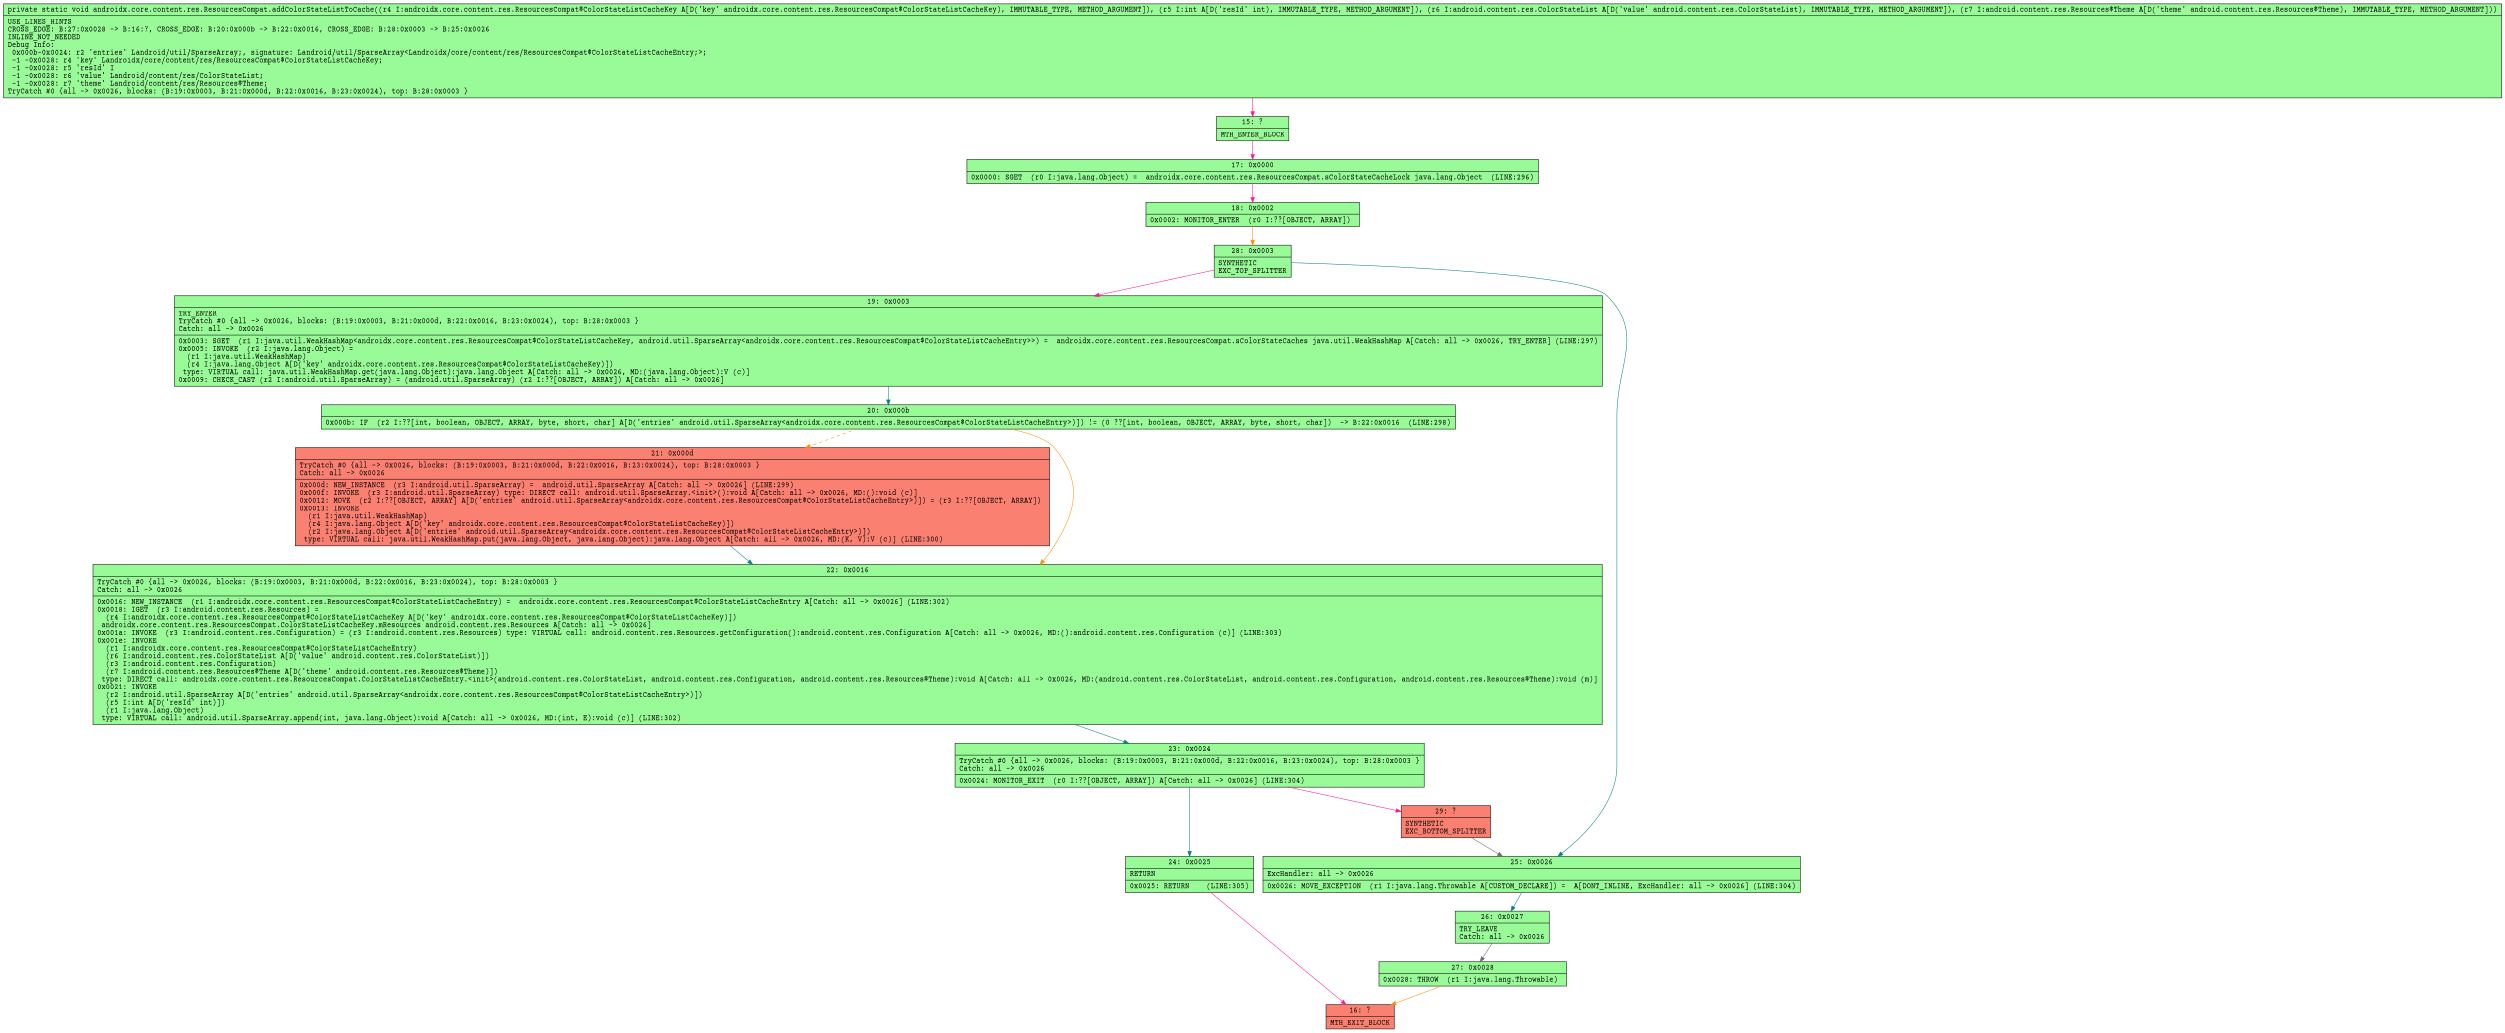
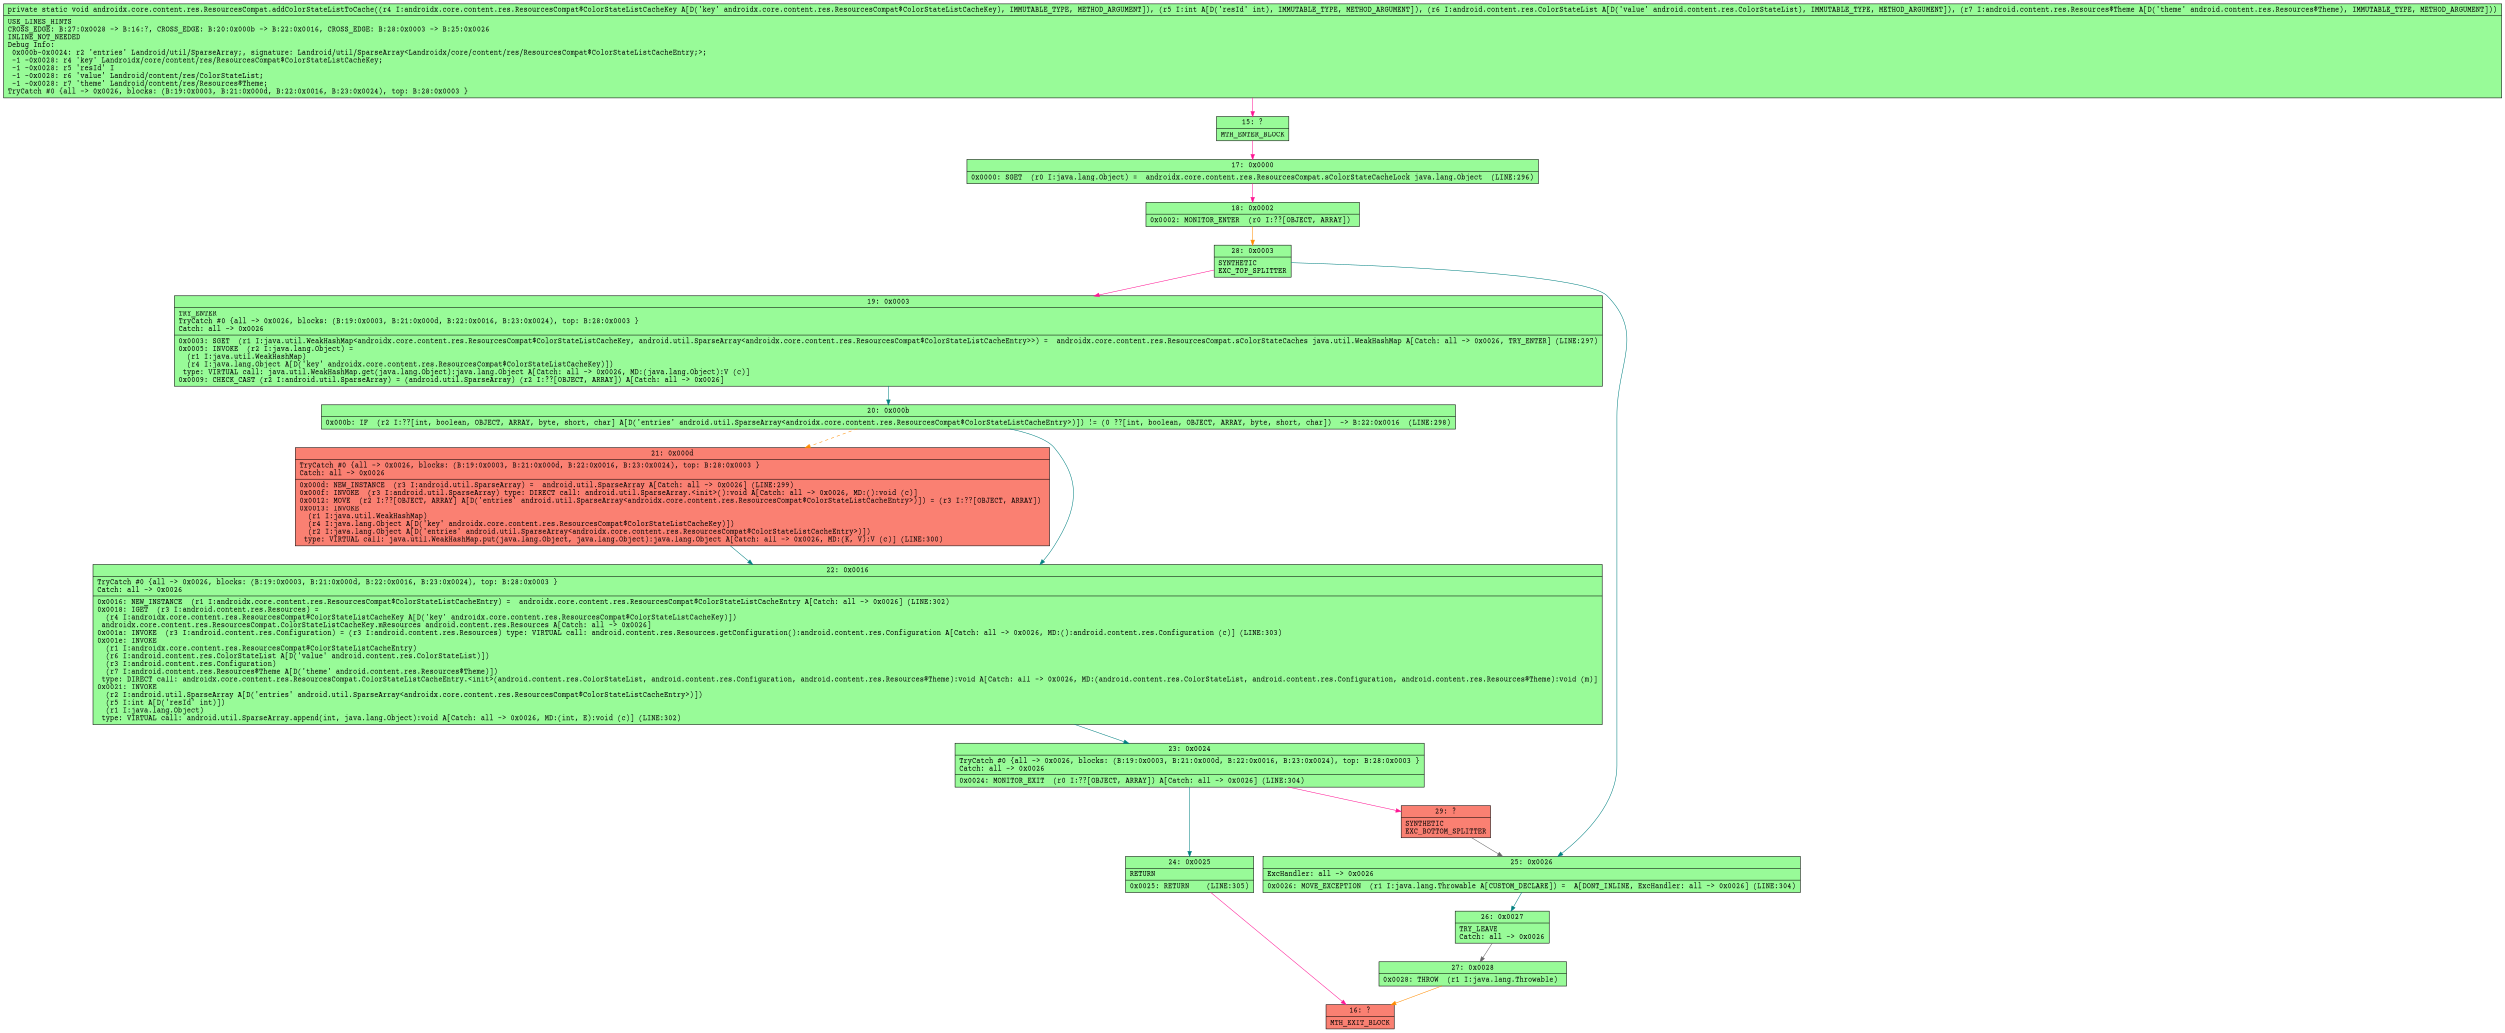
(1072, 481) -> (1072, 481)
